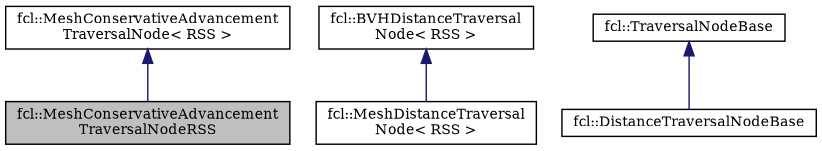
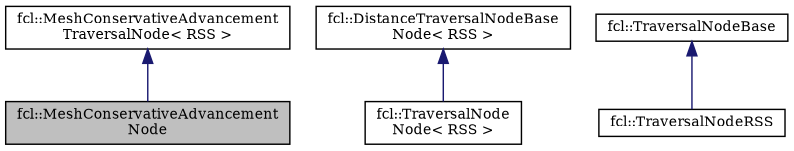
(426, 28) -> (443, 28)
(148, 123) -> (148, 123)
(426, 123) -> (443, 123)
(689, 123) -> (692, 123)
